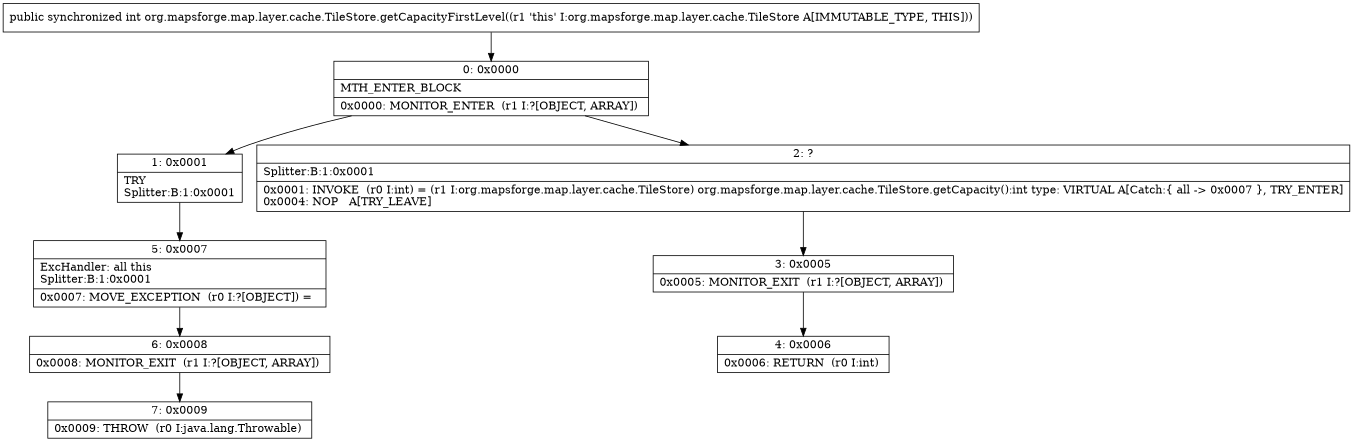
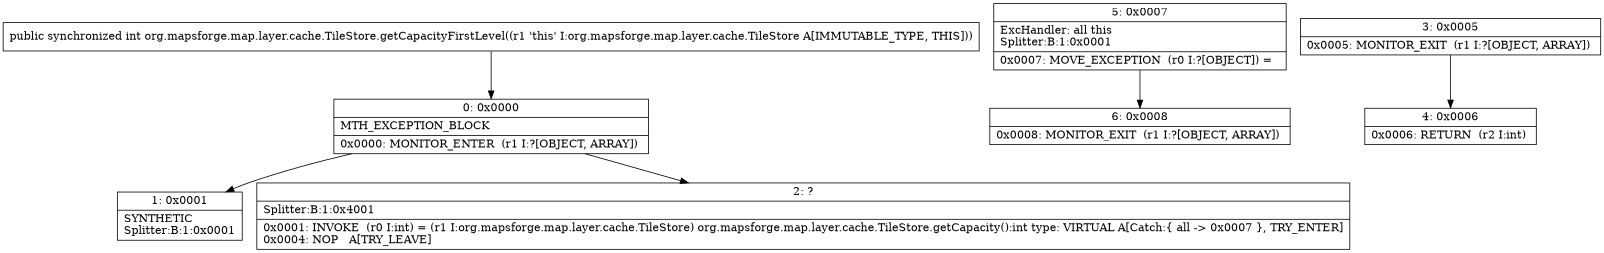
(401, 88) -> (415, 126)
(319, 172) -> (319, 210)
(135, 181) -> (158, 219)
(180, 218) -> none
(803, 230) -> none
(803, 363) -> (1451, 135)
(180, 420) -> none
